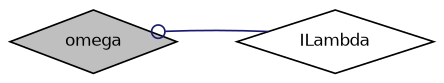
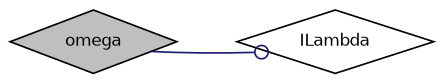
(217, 30) -> (203, 53)
